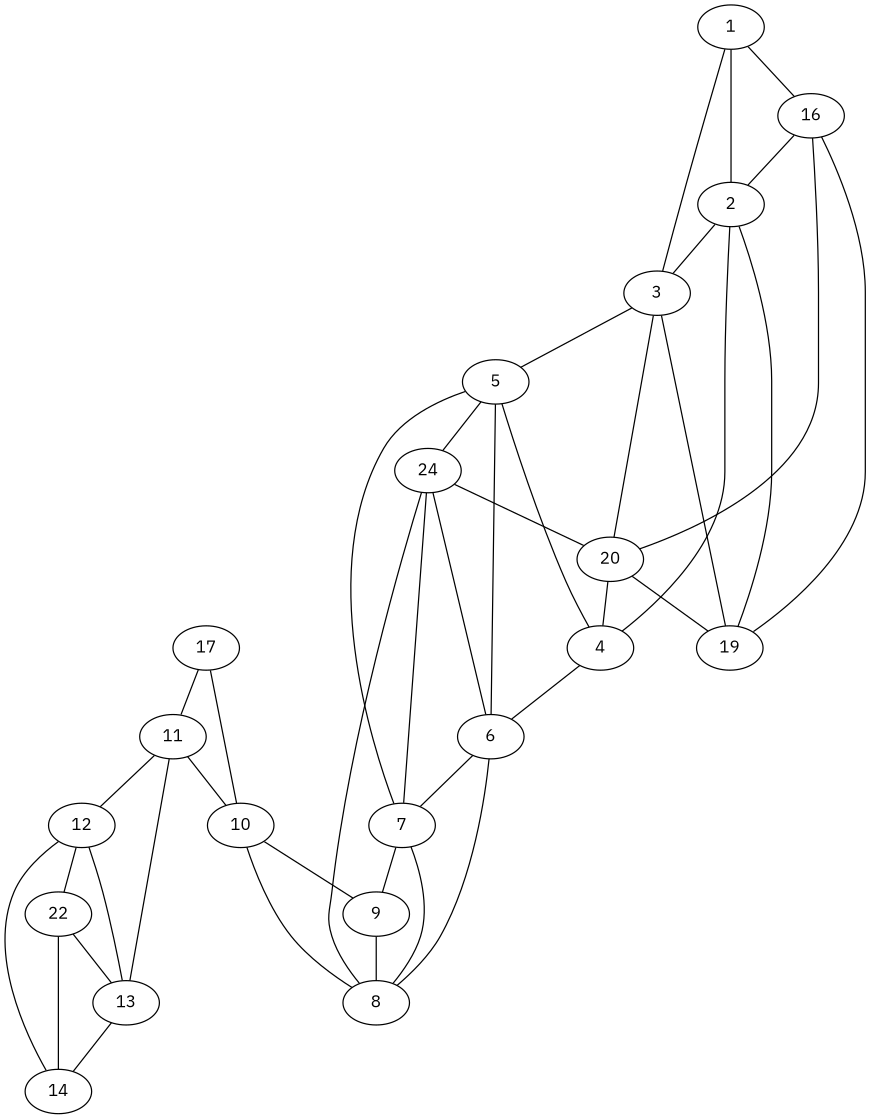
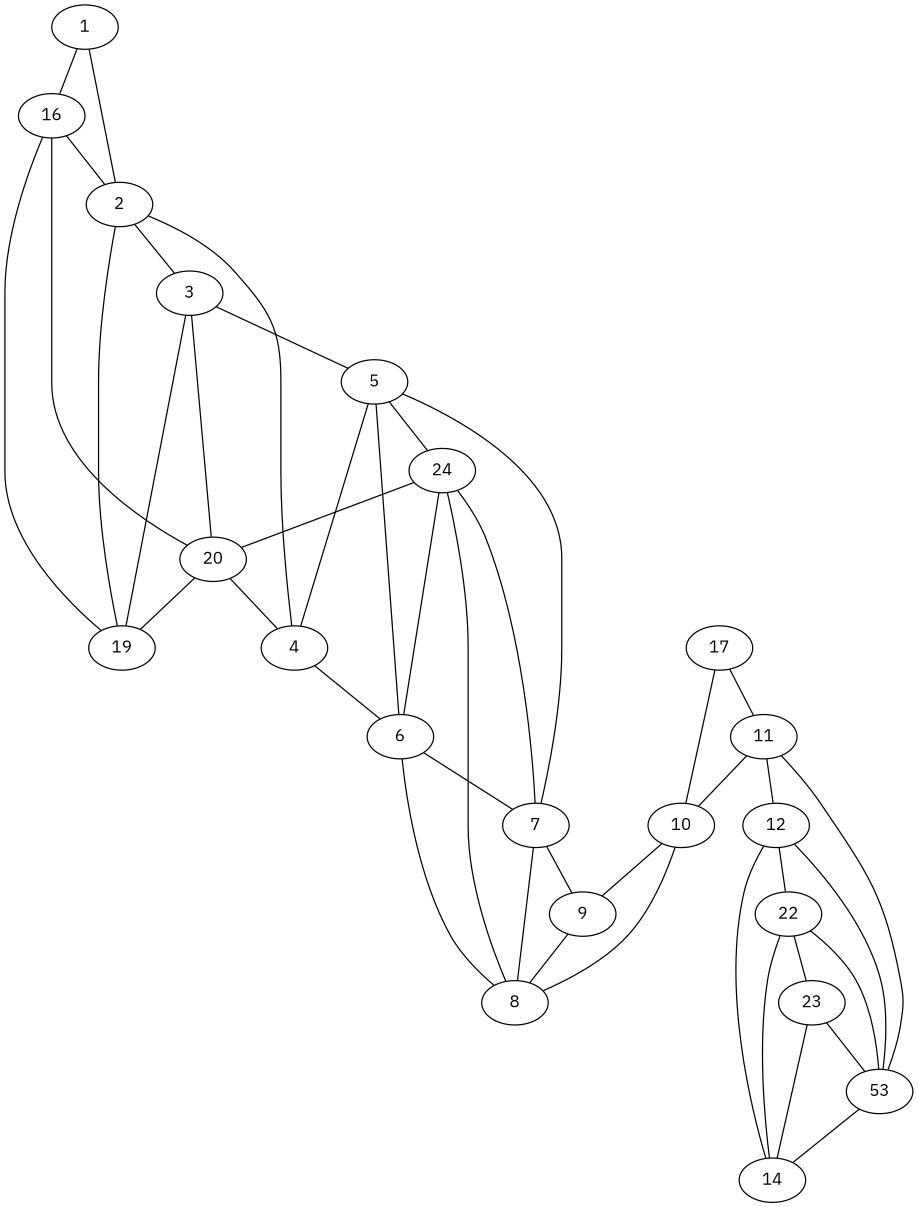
(693, 160) -> none
(126, 1003) -> (880, 1092)
none -> (812, 1003)
